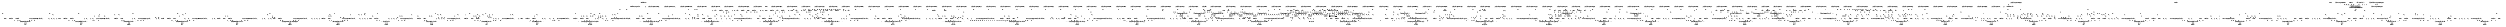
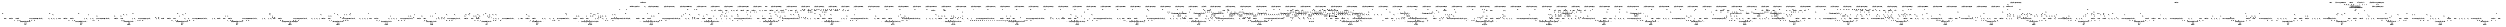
(1182, 13) -> (1179, 13)
(386, 22) -> (386, 22)
